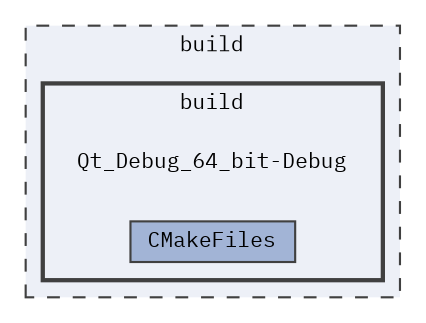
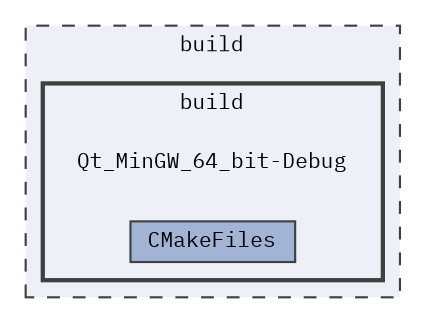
(213, 163) -> (213, 163)
